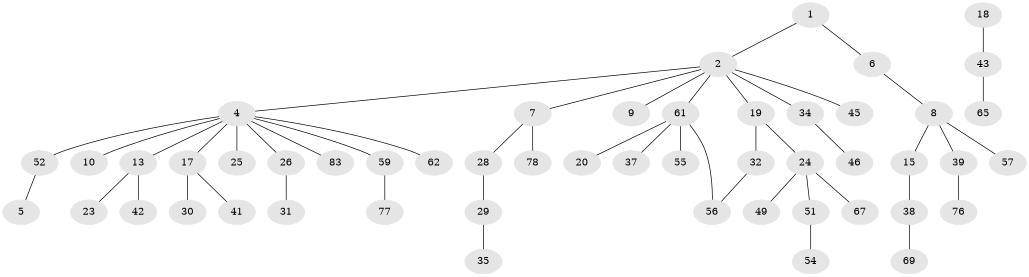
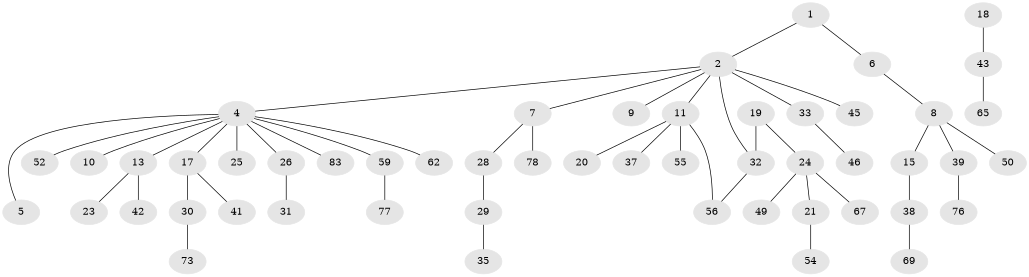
(737, 89) -> (728, 116)
(681, 114) -> (681, 114)
(805, 114) -> (805, 114)
(1008, 163) -> (1008, 163)
(31, 187) -> (88, 124)
(811, 212) -> (811, 212)
none -> (188, 262)
